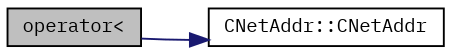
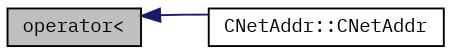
(166, 40) -> (185, 15)
